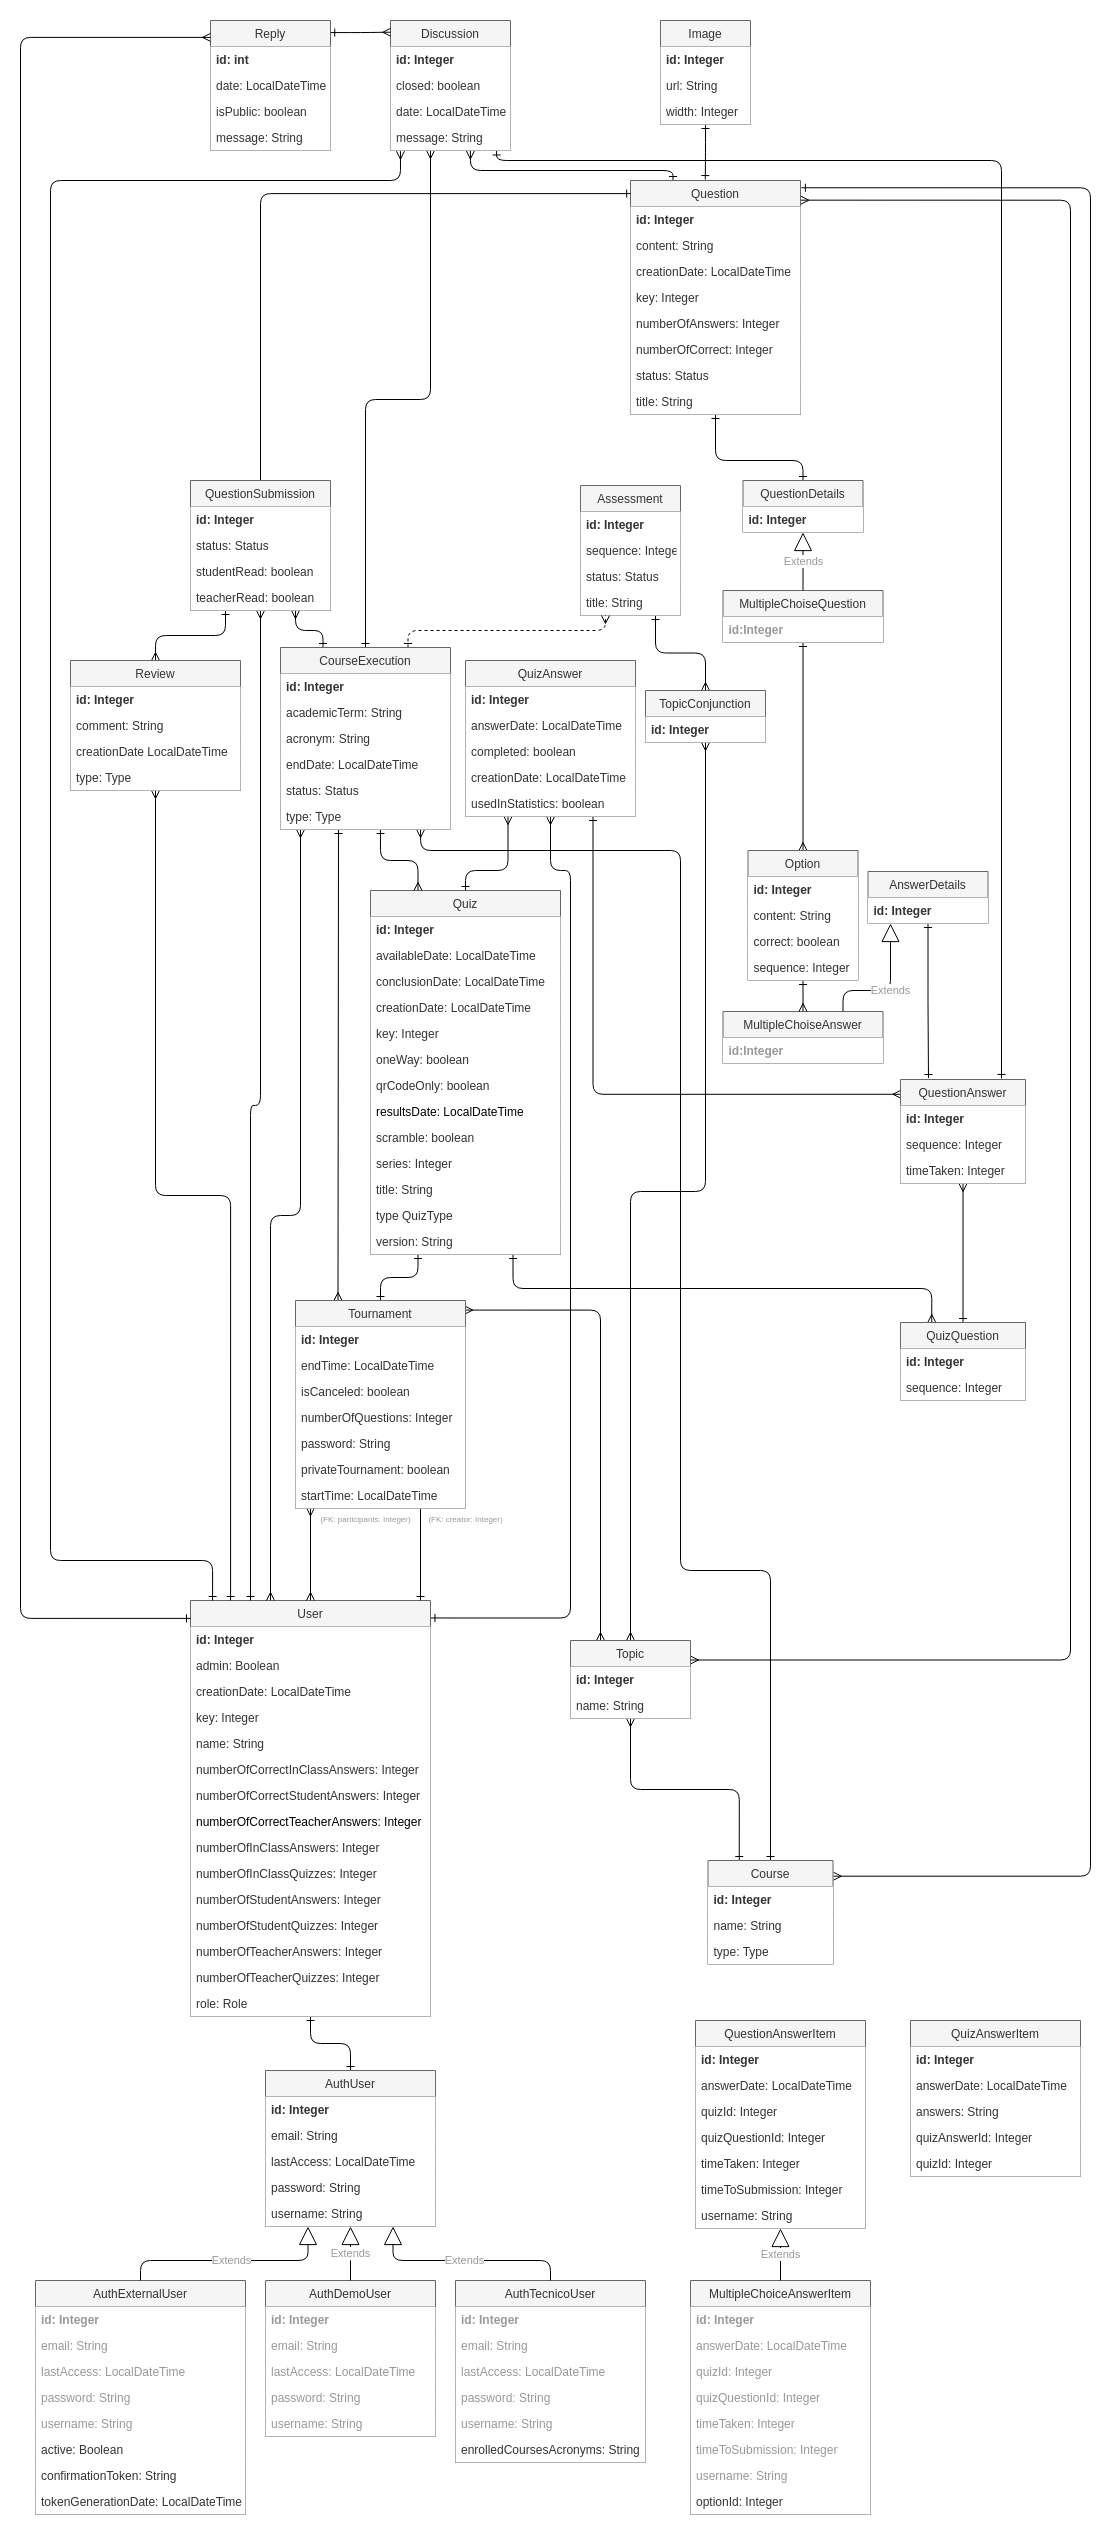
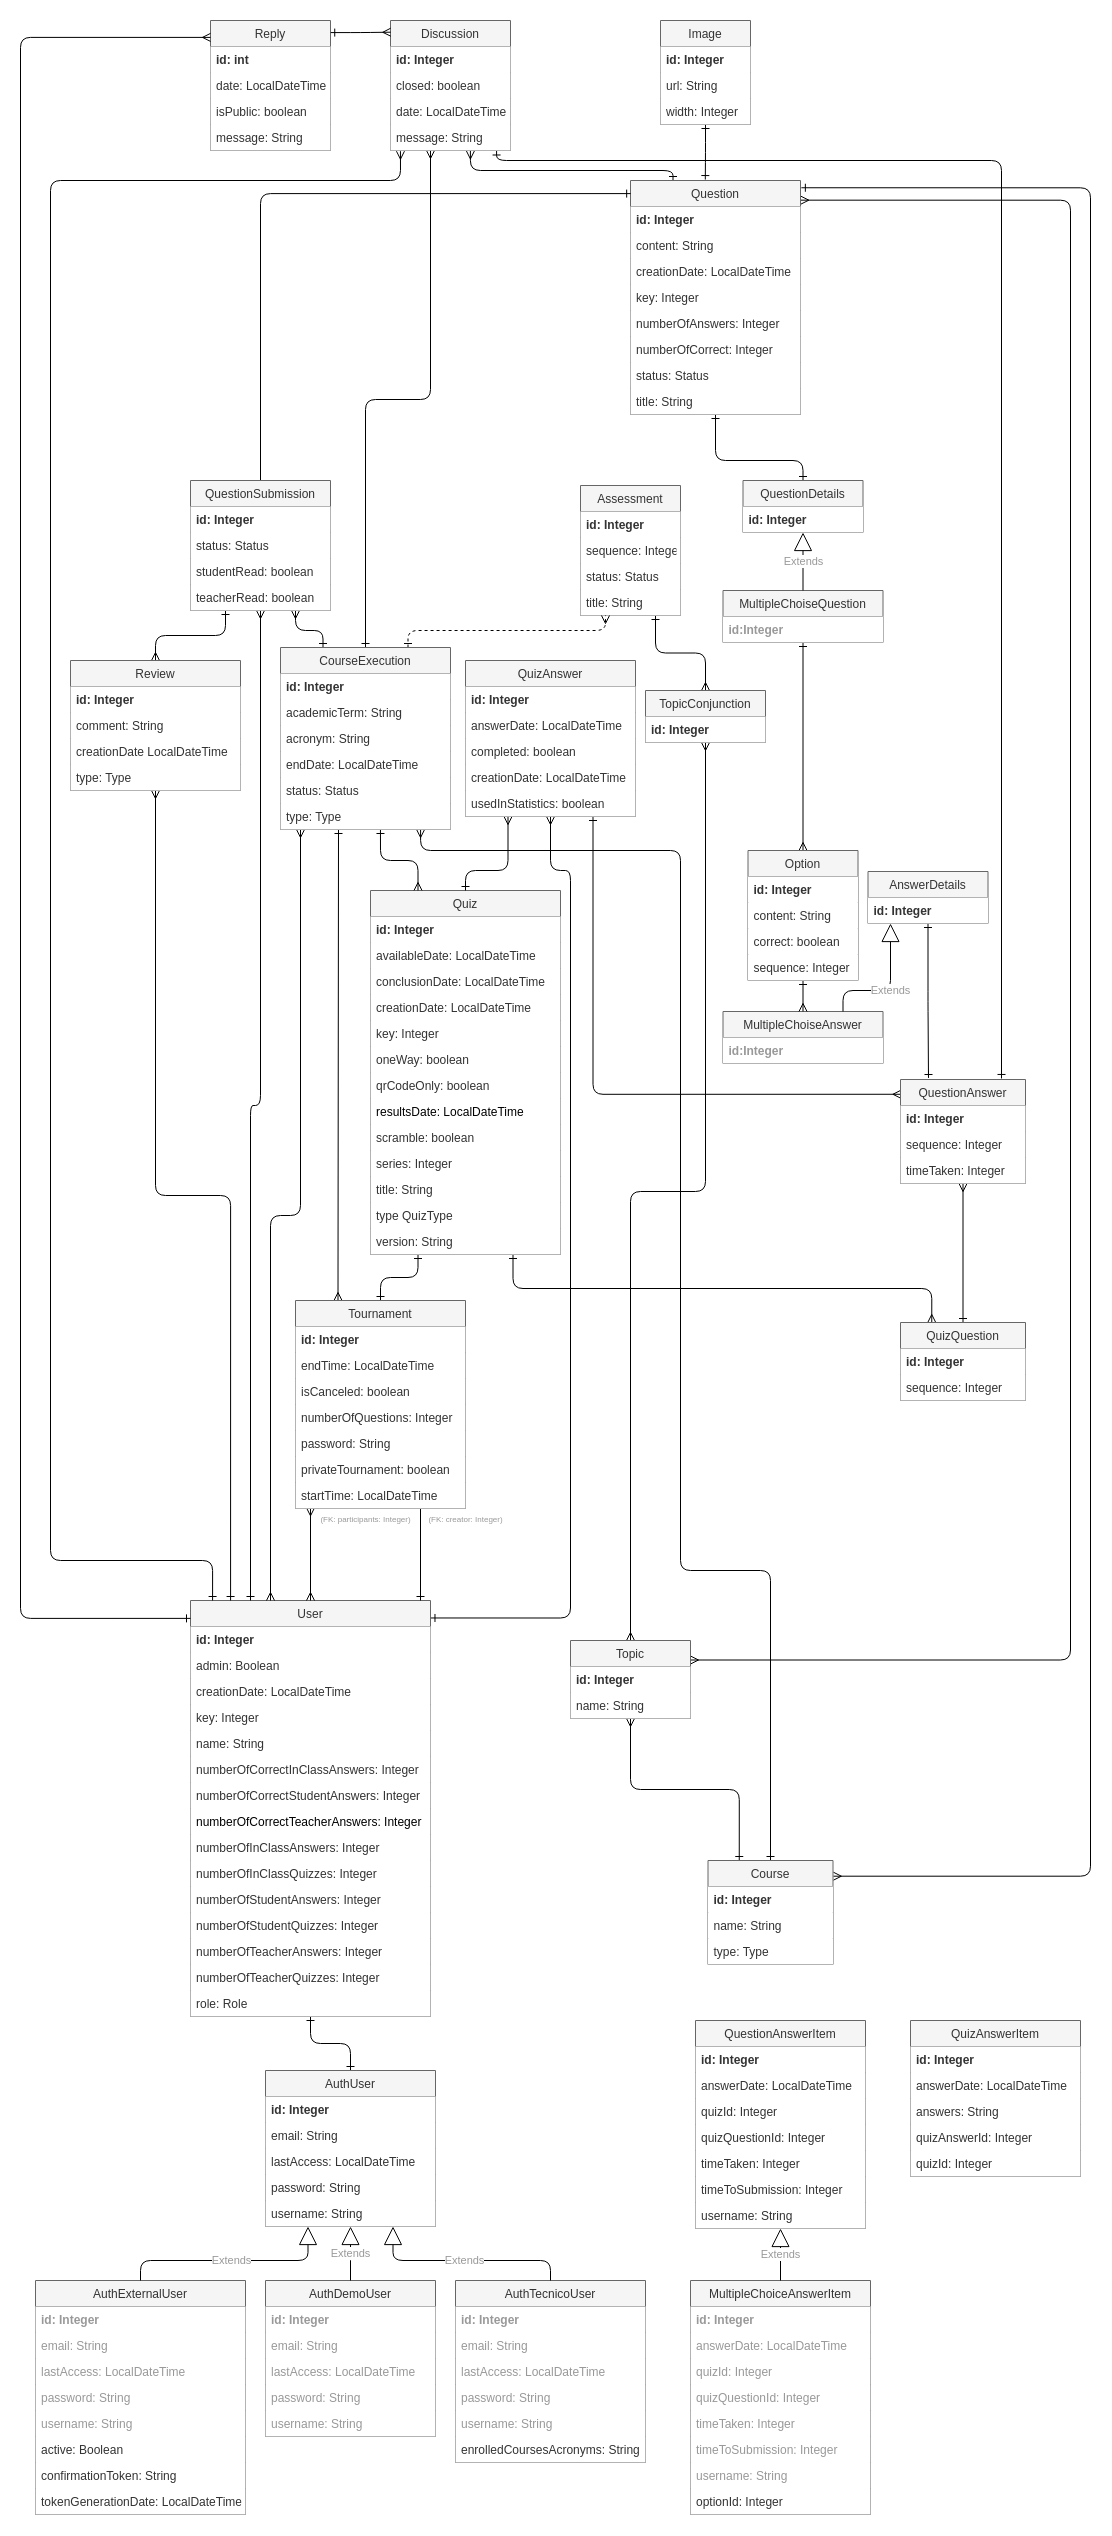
(601, 1412) -> none
